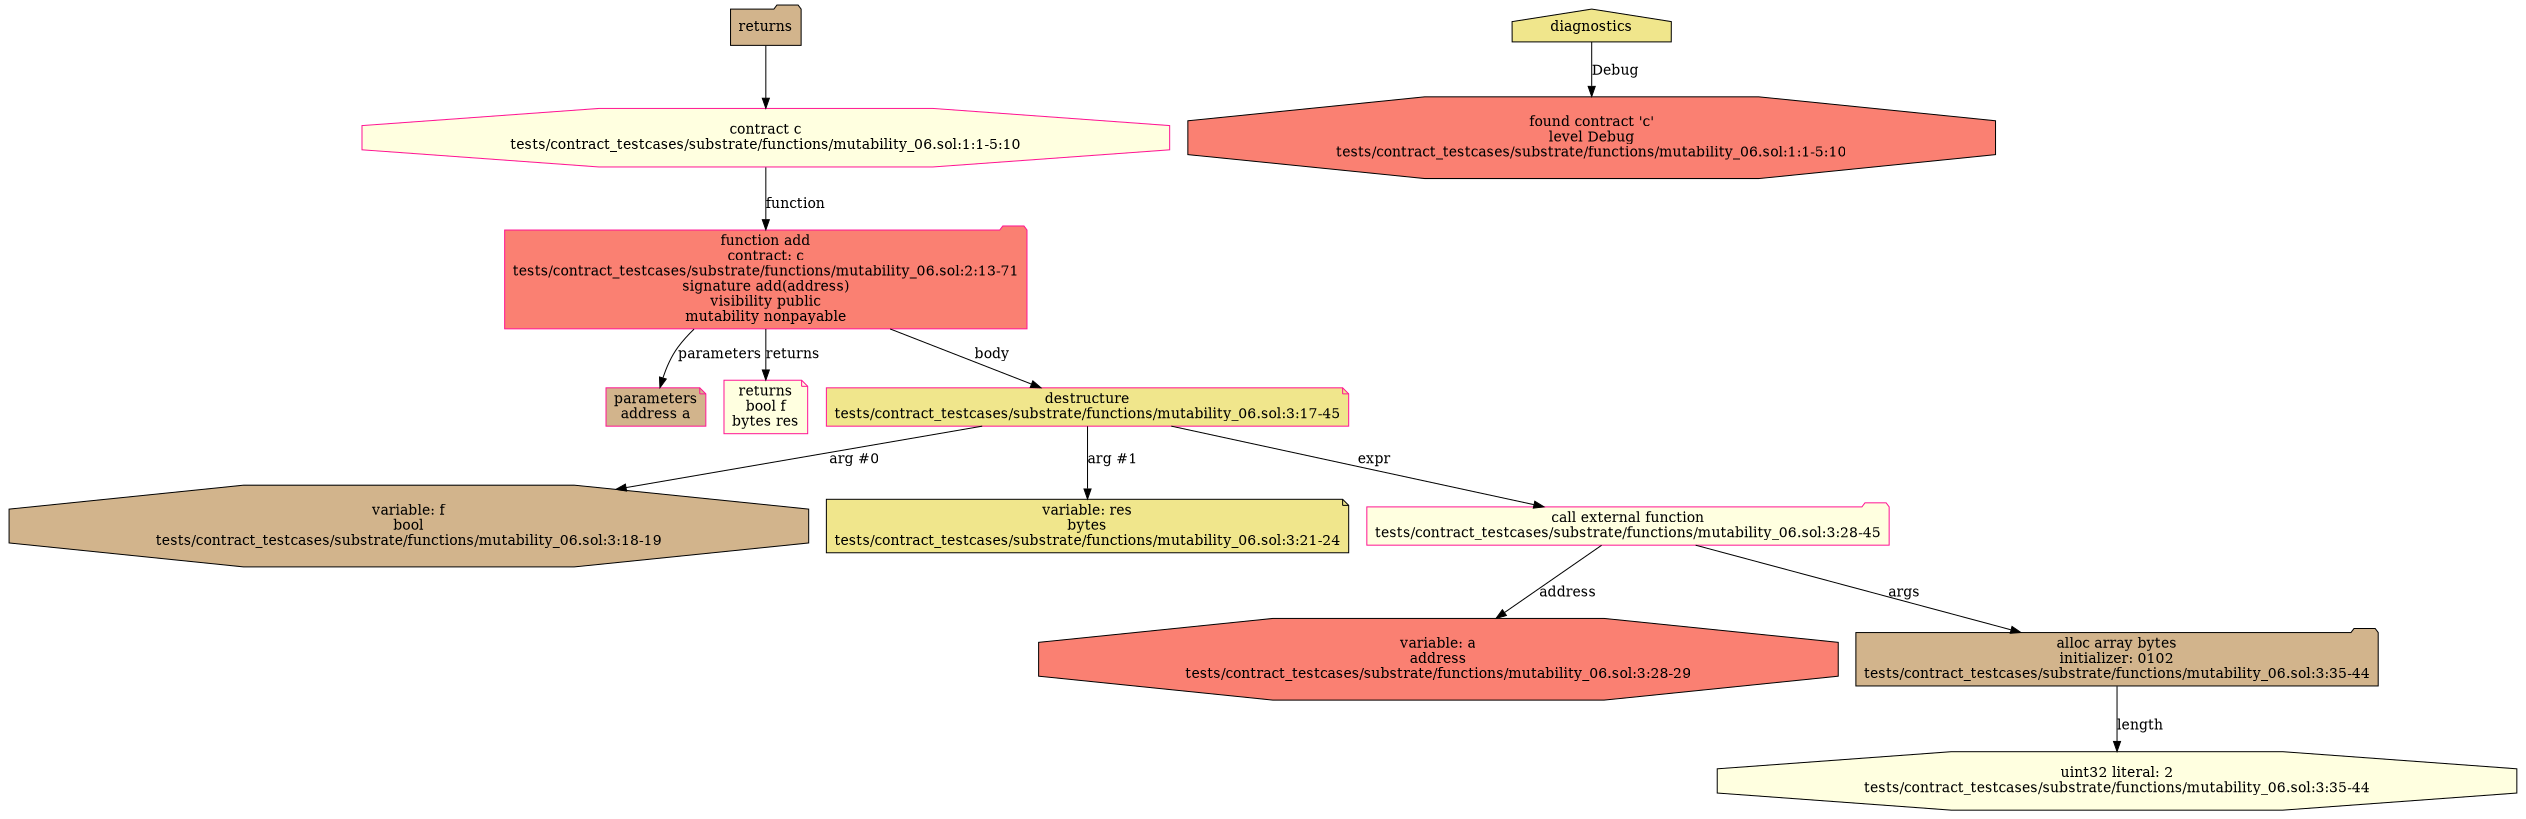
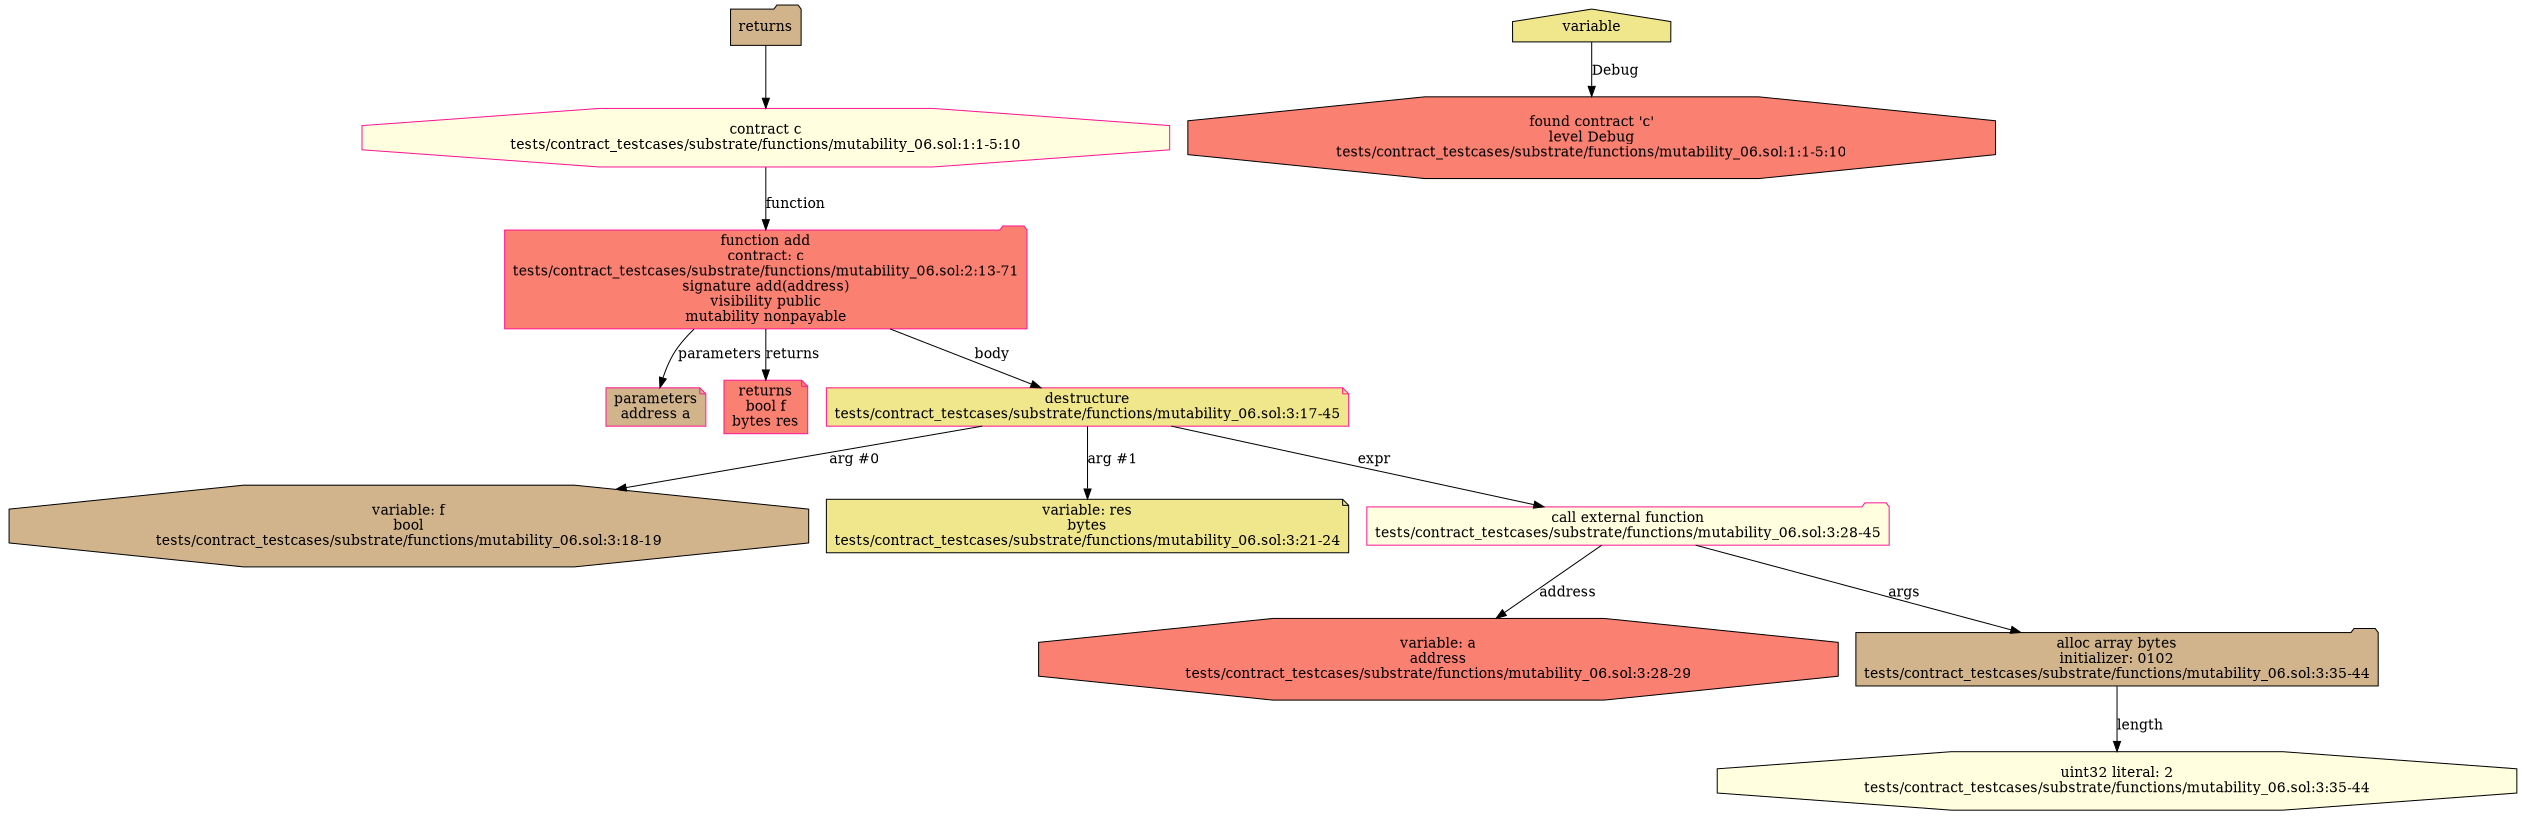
(1592, 27) -> (1592, 27)
(766, 407) -> (766, 407)
